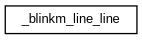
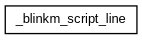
(71, 20) -> (71, 20)
